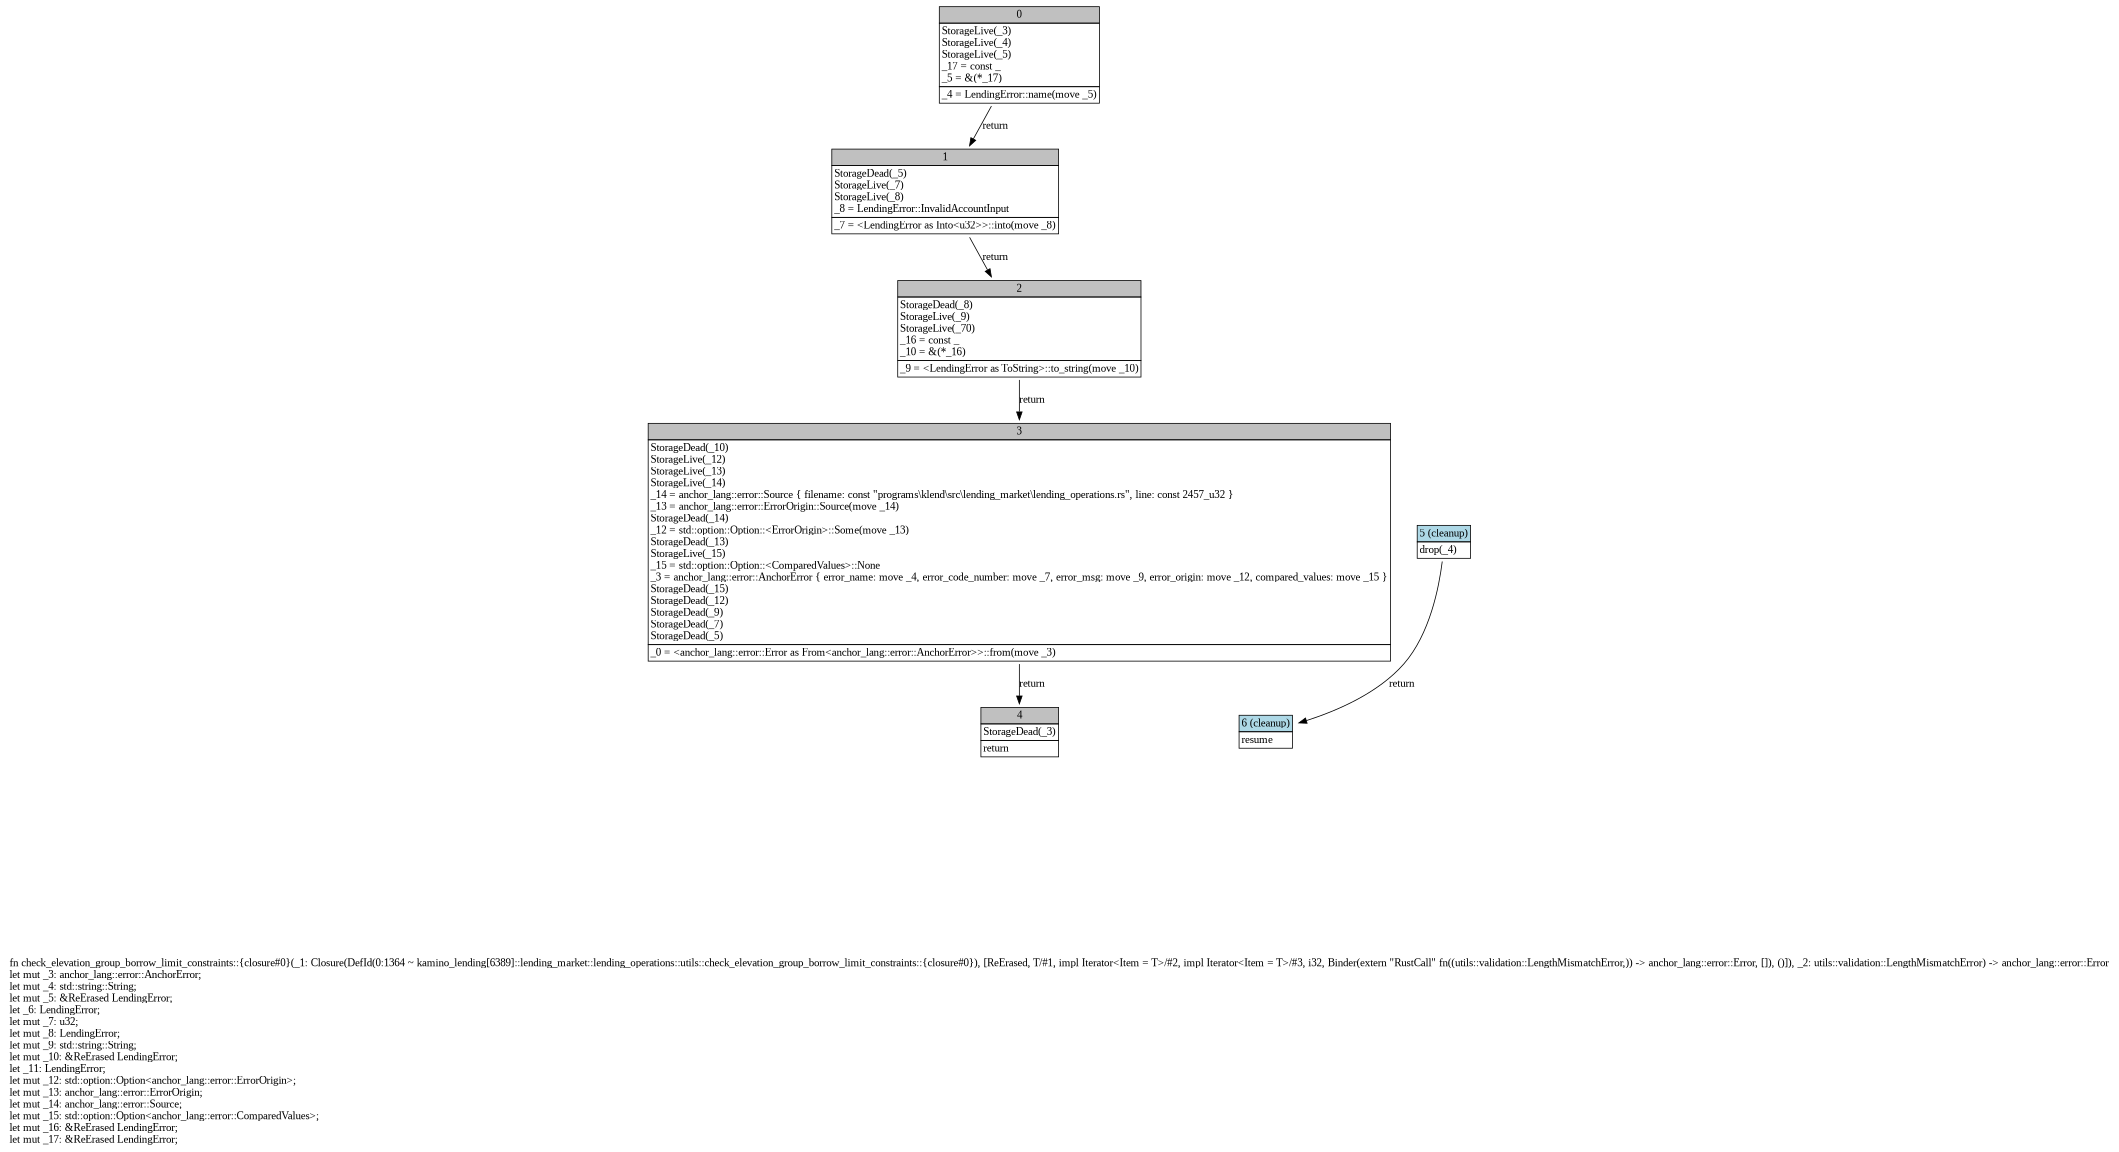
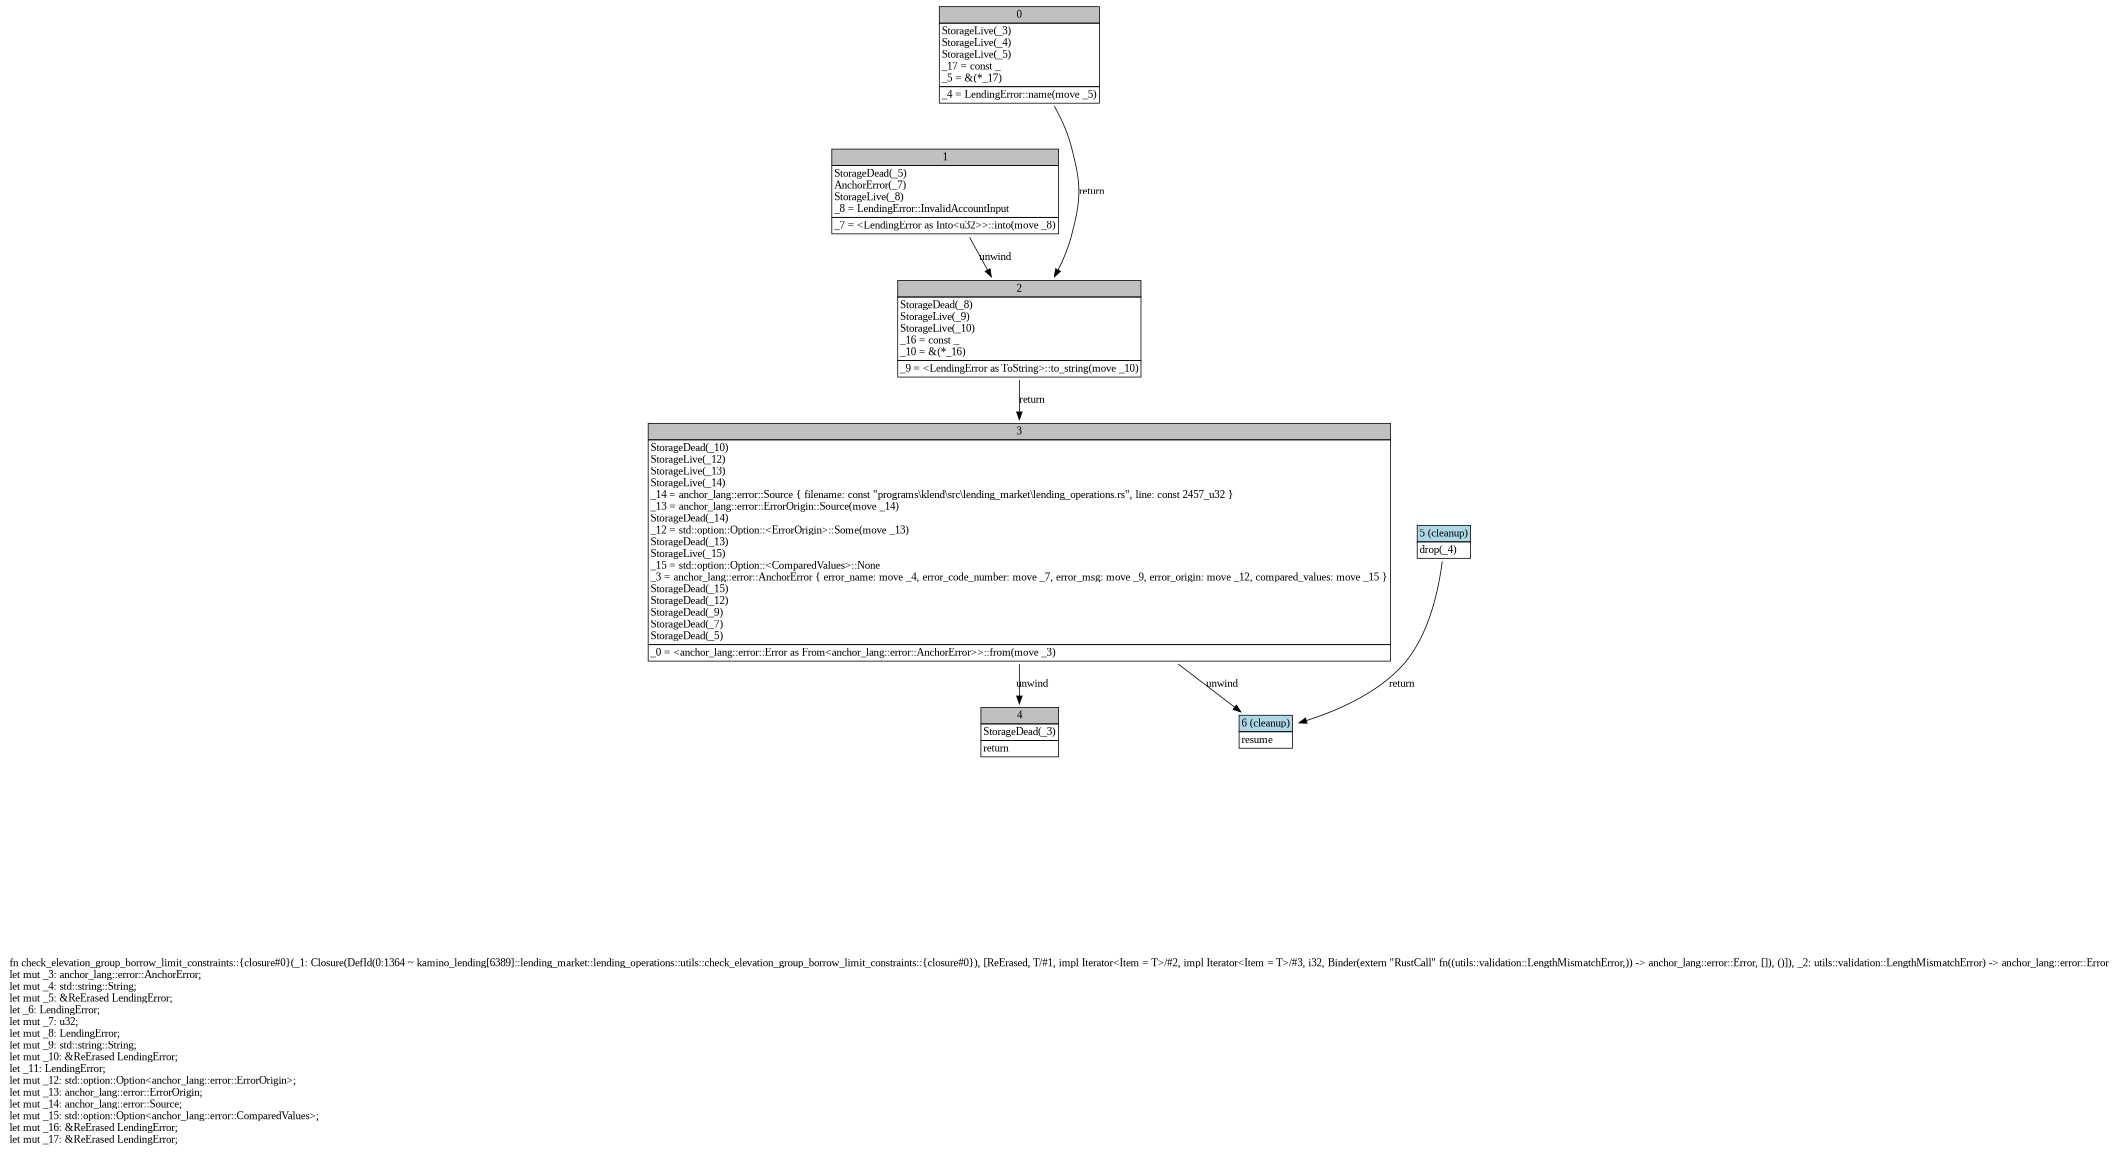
(982, 122) -> (1079, 187)
(869, 185) -> (870, 185)
(995, 257) -> (995, 257)
(938, 328) -> (938, 328)
(1032, 684) -> (1032, 684)
none -> (1206, 686)
